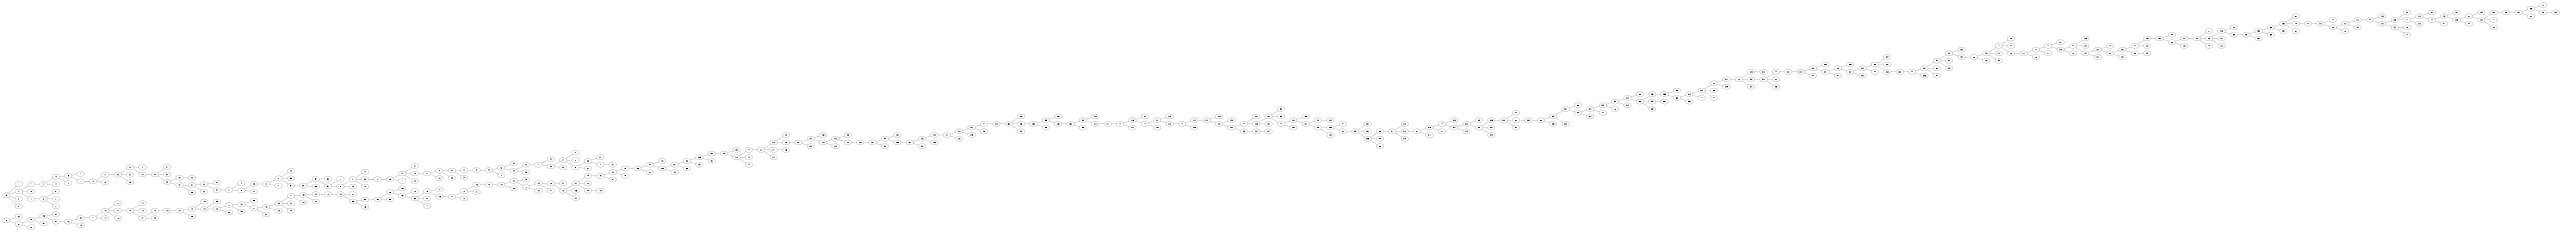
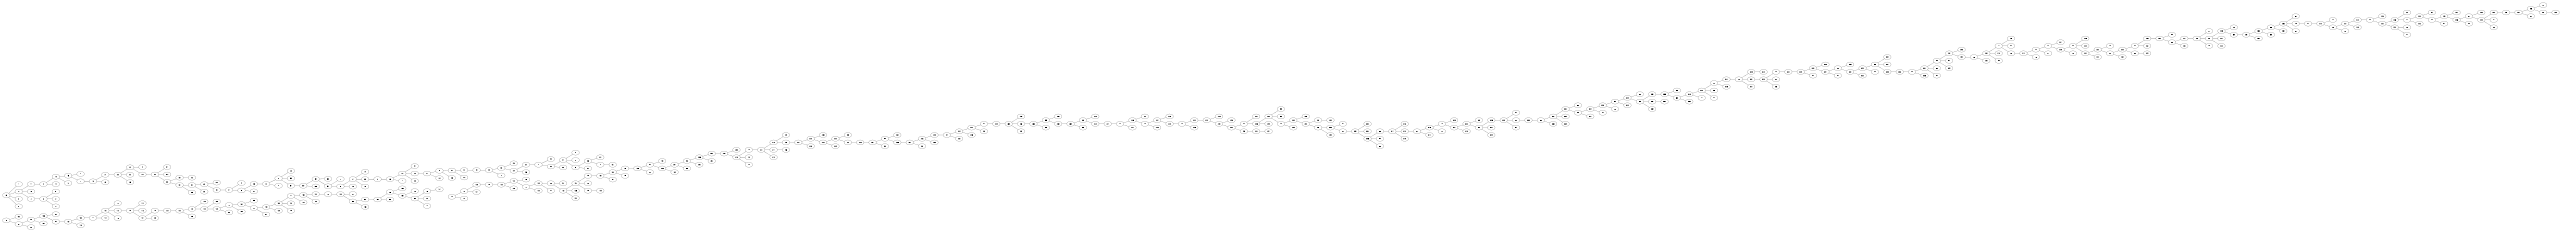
none -> (1566, 116)
(439, 197) -> none
